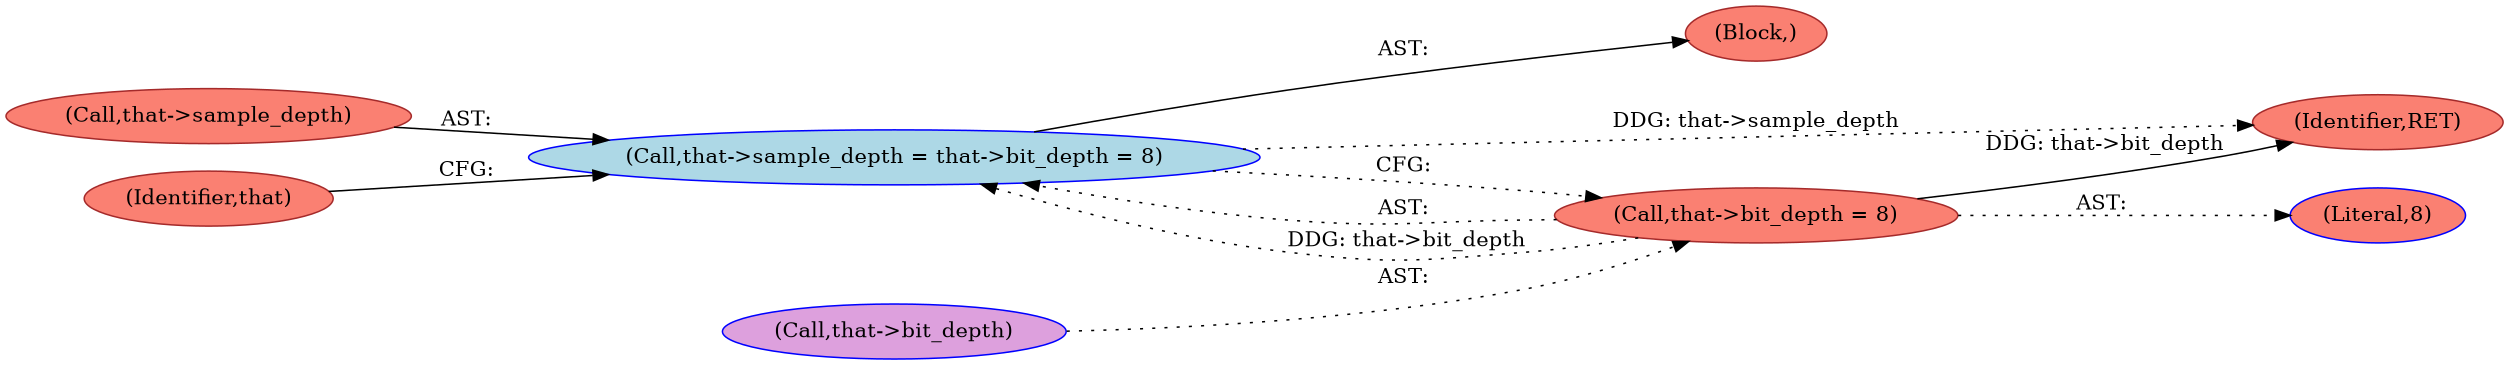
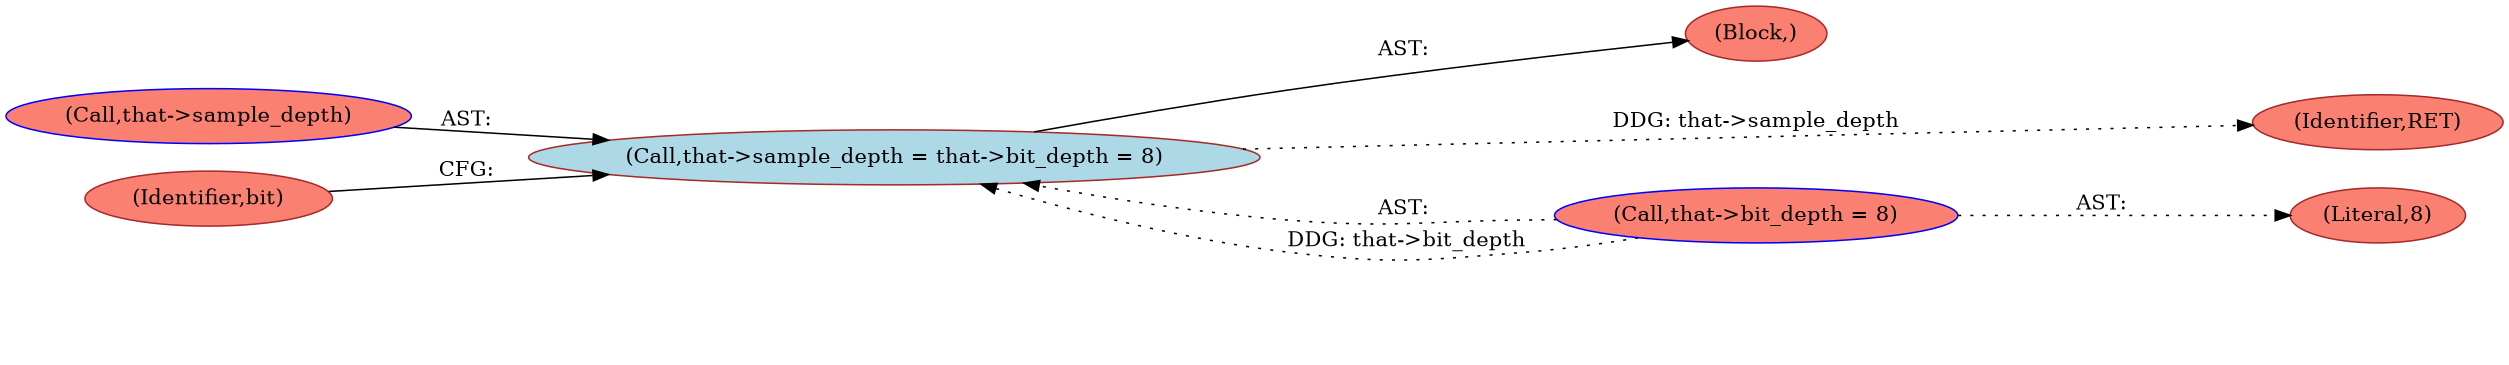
(209, 116) -> (209, 116)
(894, 157) -> (894, 157)
(2098, 176) -> none
(1399, 182) -> none
(209, 199) -> (209, 199)
(1756, 215) -> (1756, 215)
(2378, 215) -> (2378, 215)
(894, 332) -> none
